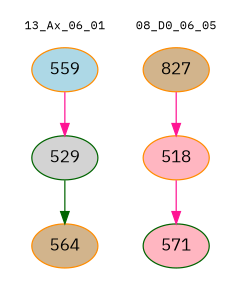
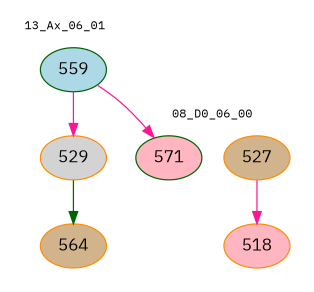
(177, 26) -> (213, 114)
(65, 70) -> (73, 70)
(176, 70) -> (257, 158)
(65, 158) -> (73, 158)
(176, 196) -> (134, 115)
